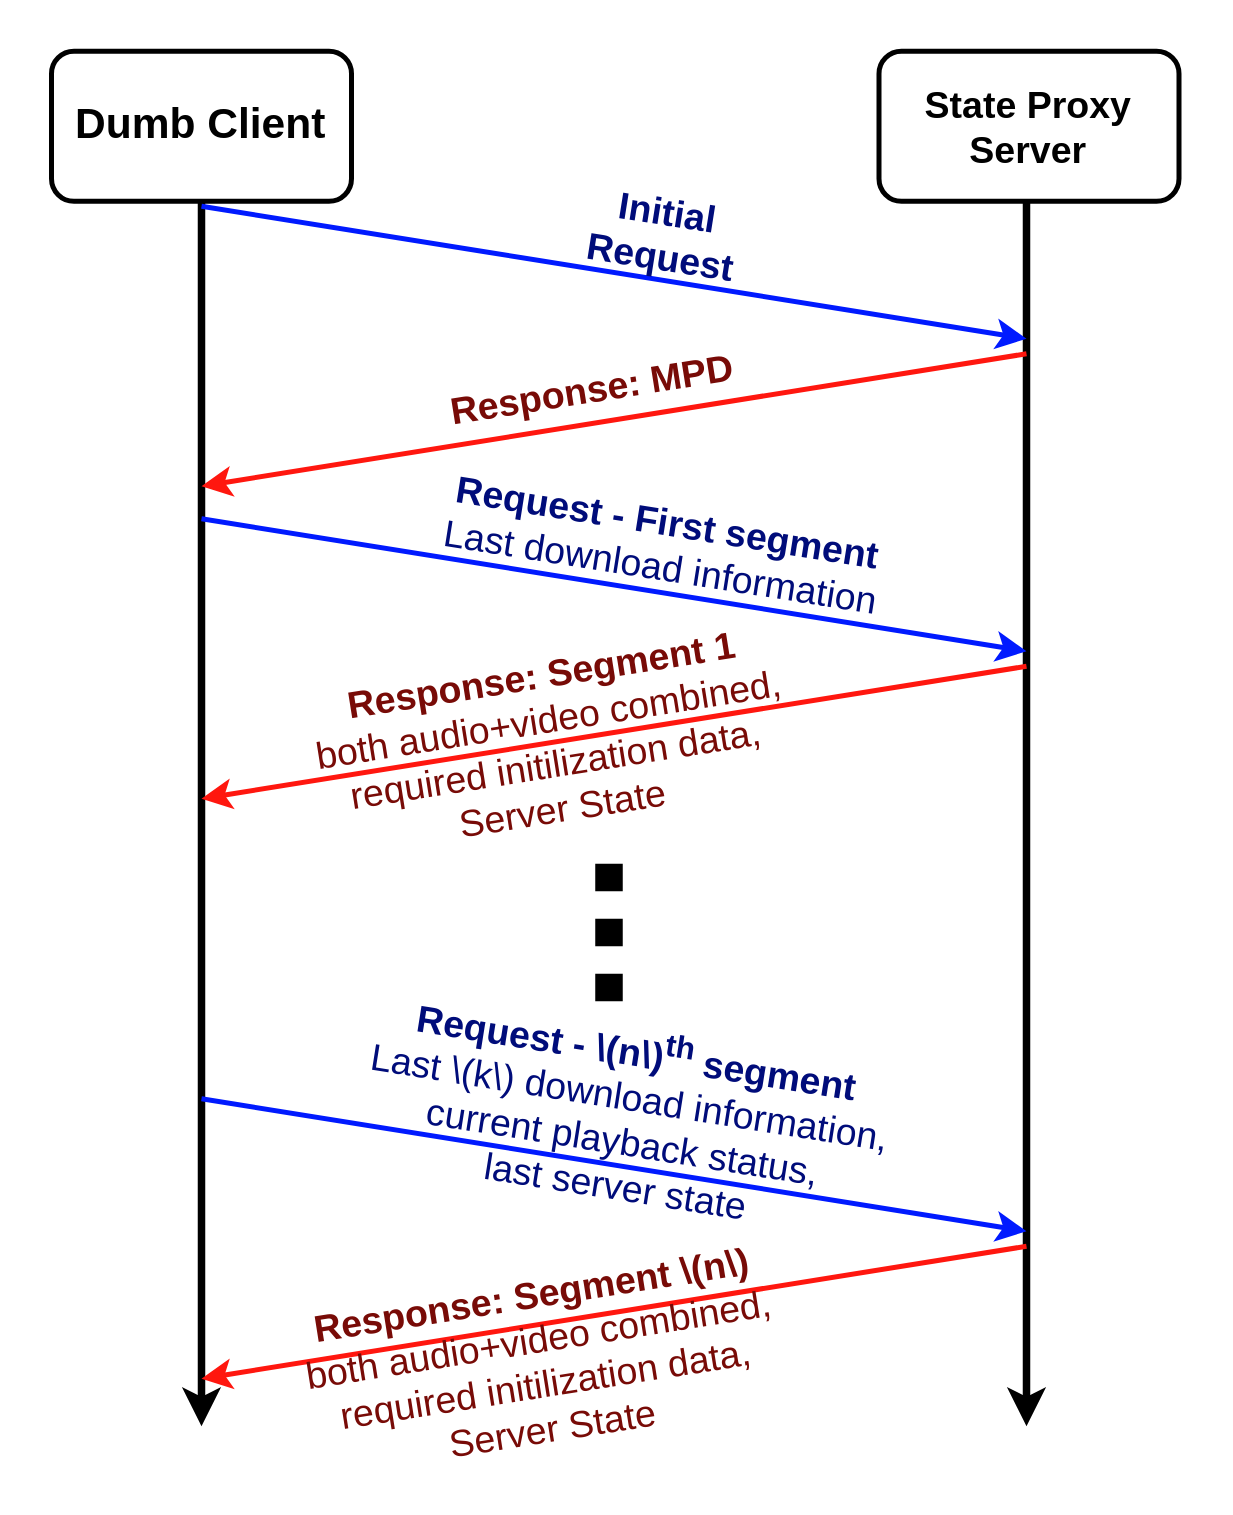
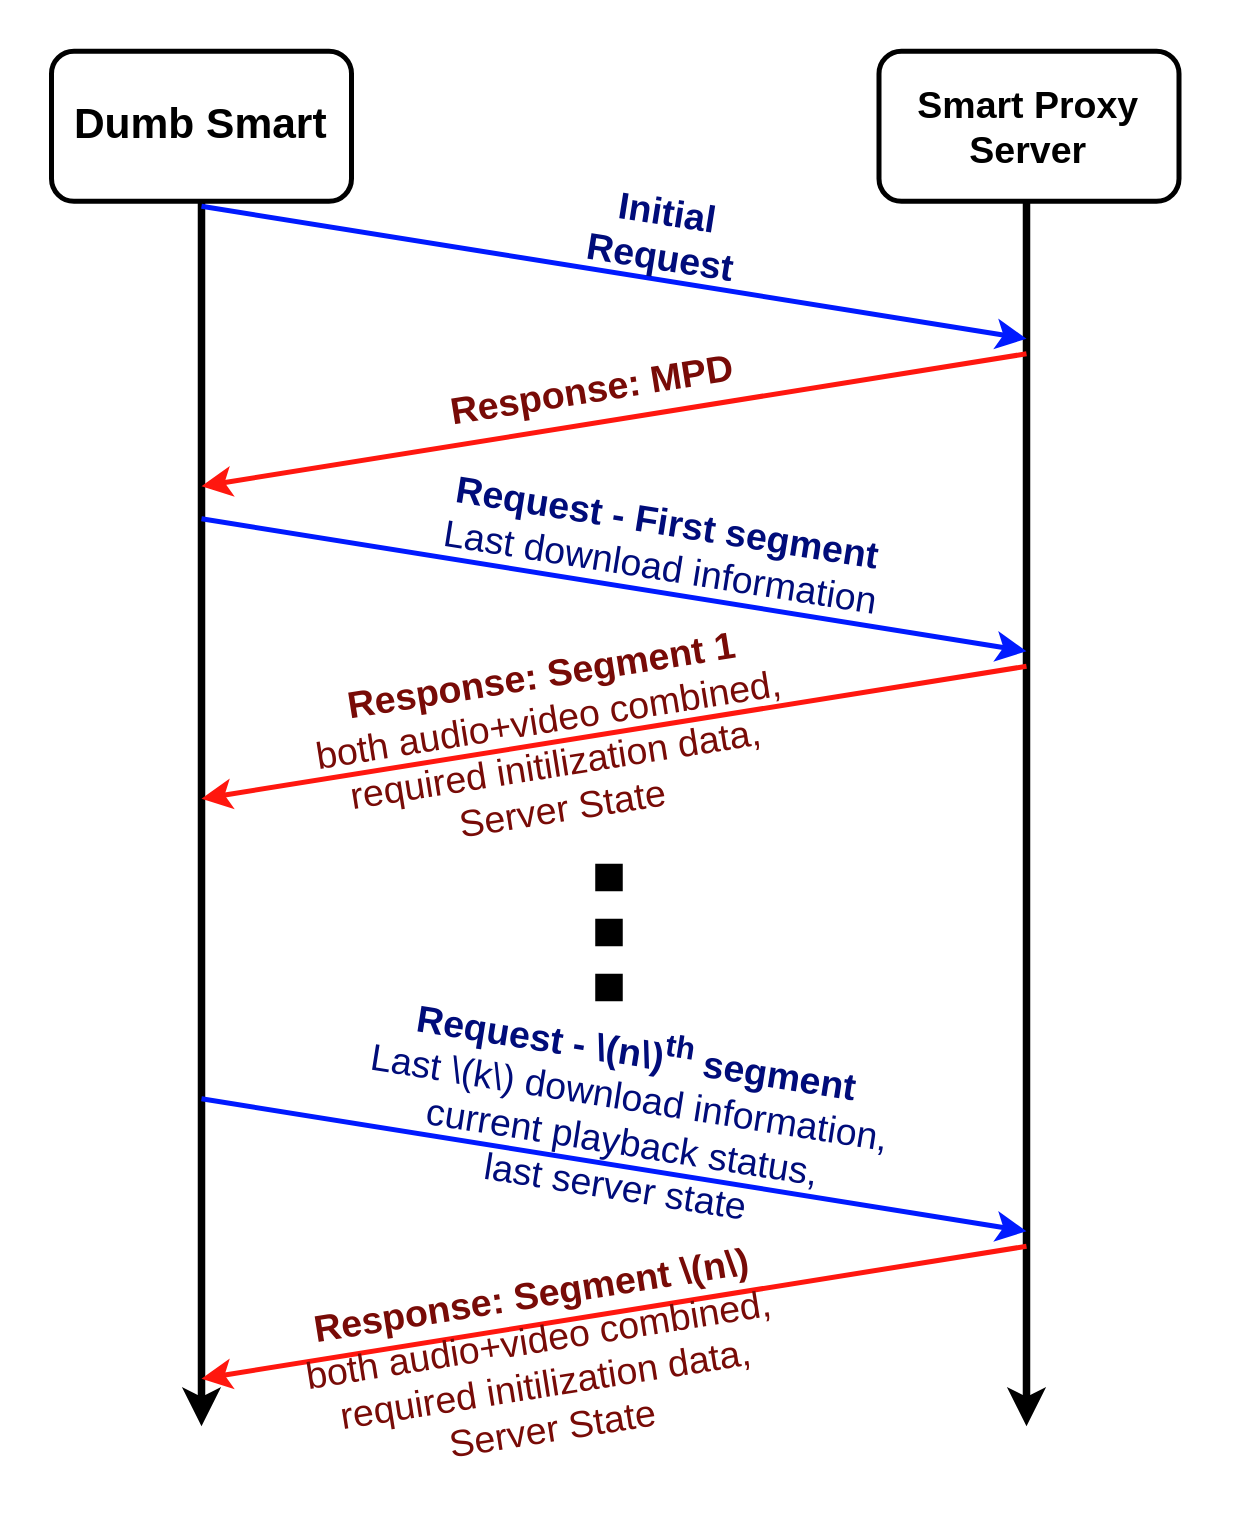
(201, 126) -> (201, 126)
(1029, 126) -> (1029, 126)
